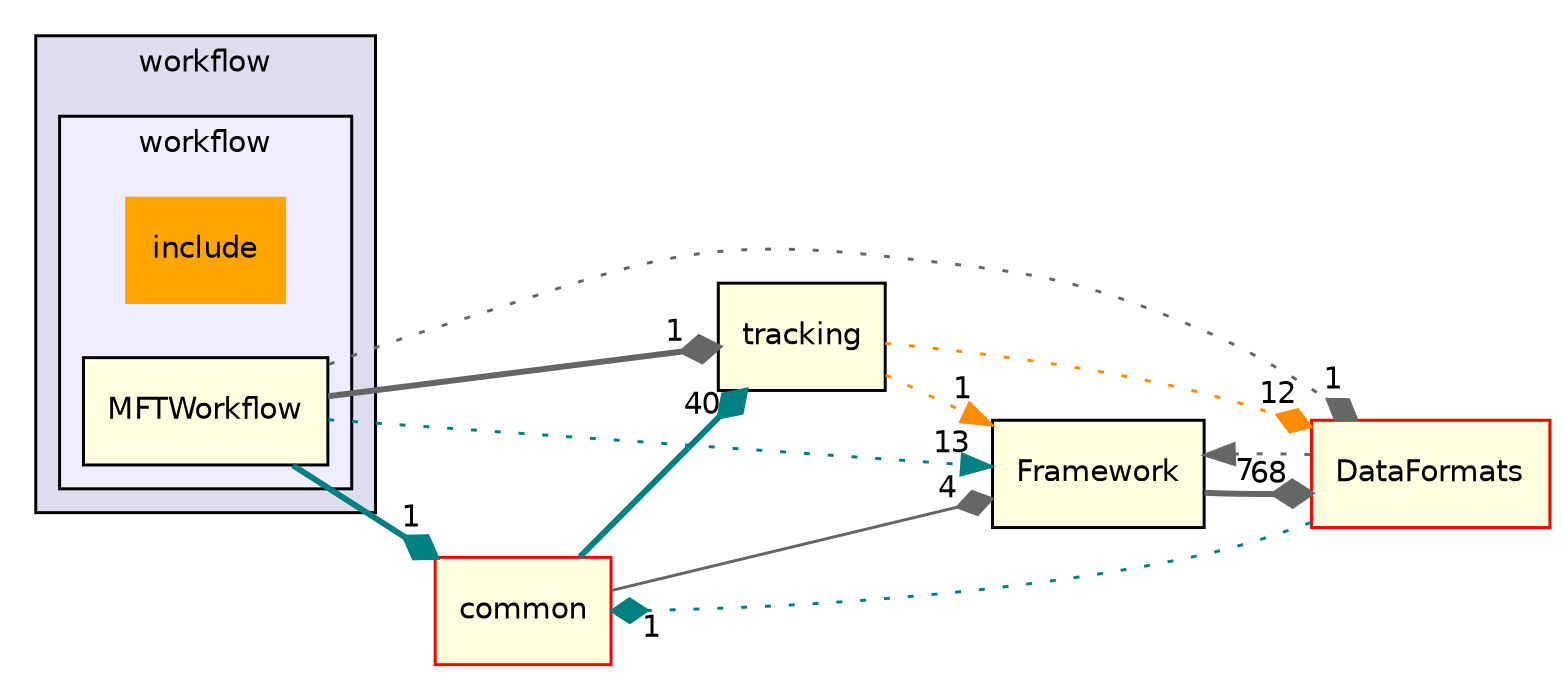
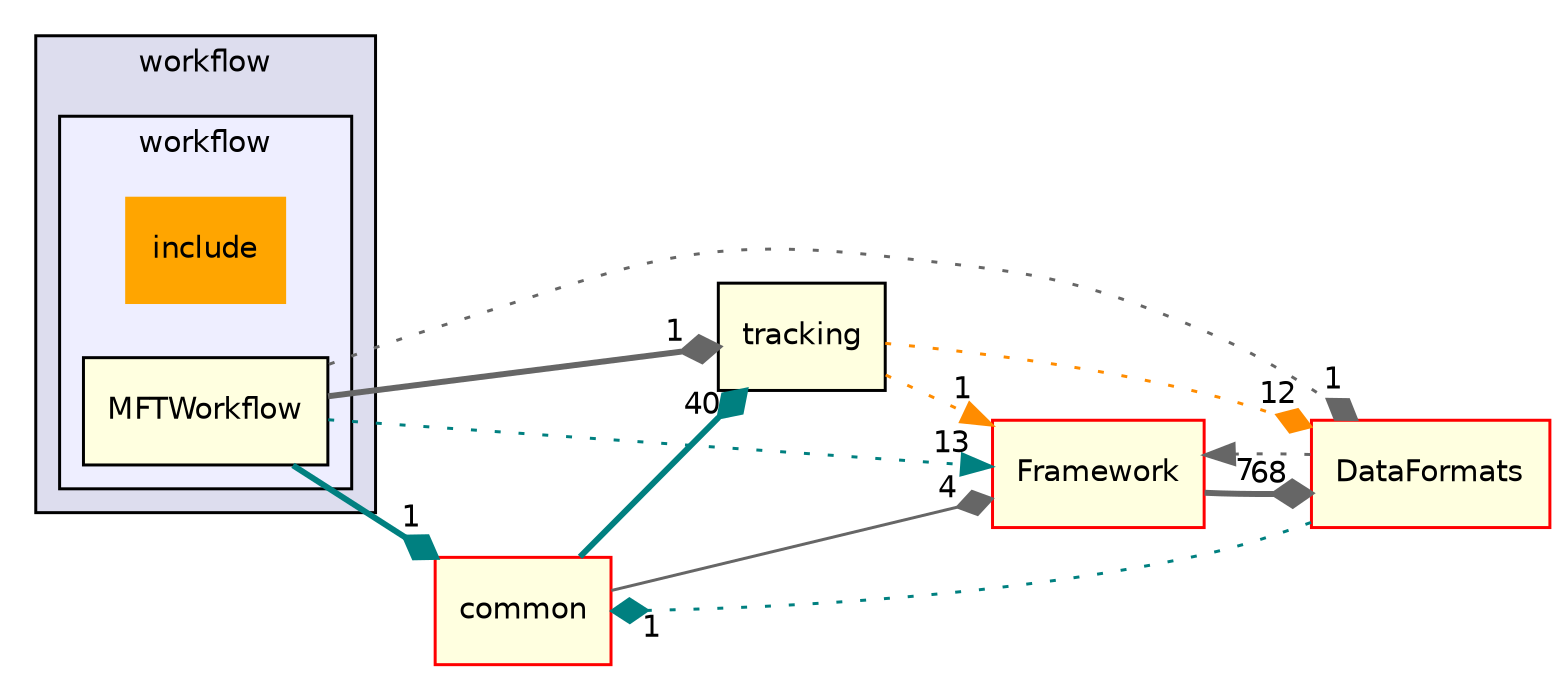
(1098, 474) -> (1098, 474)
